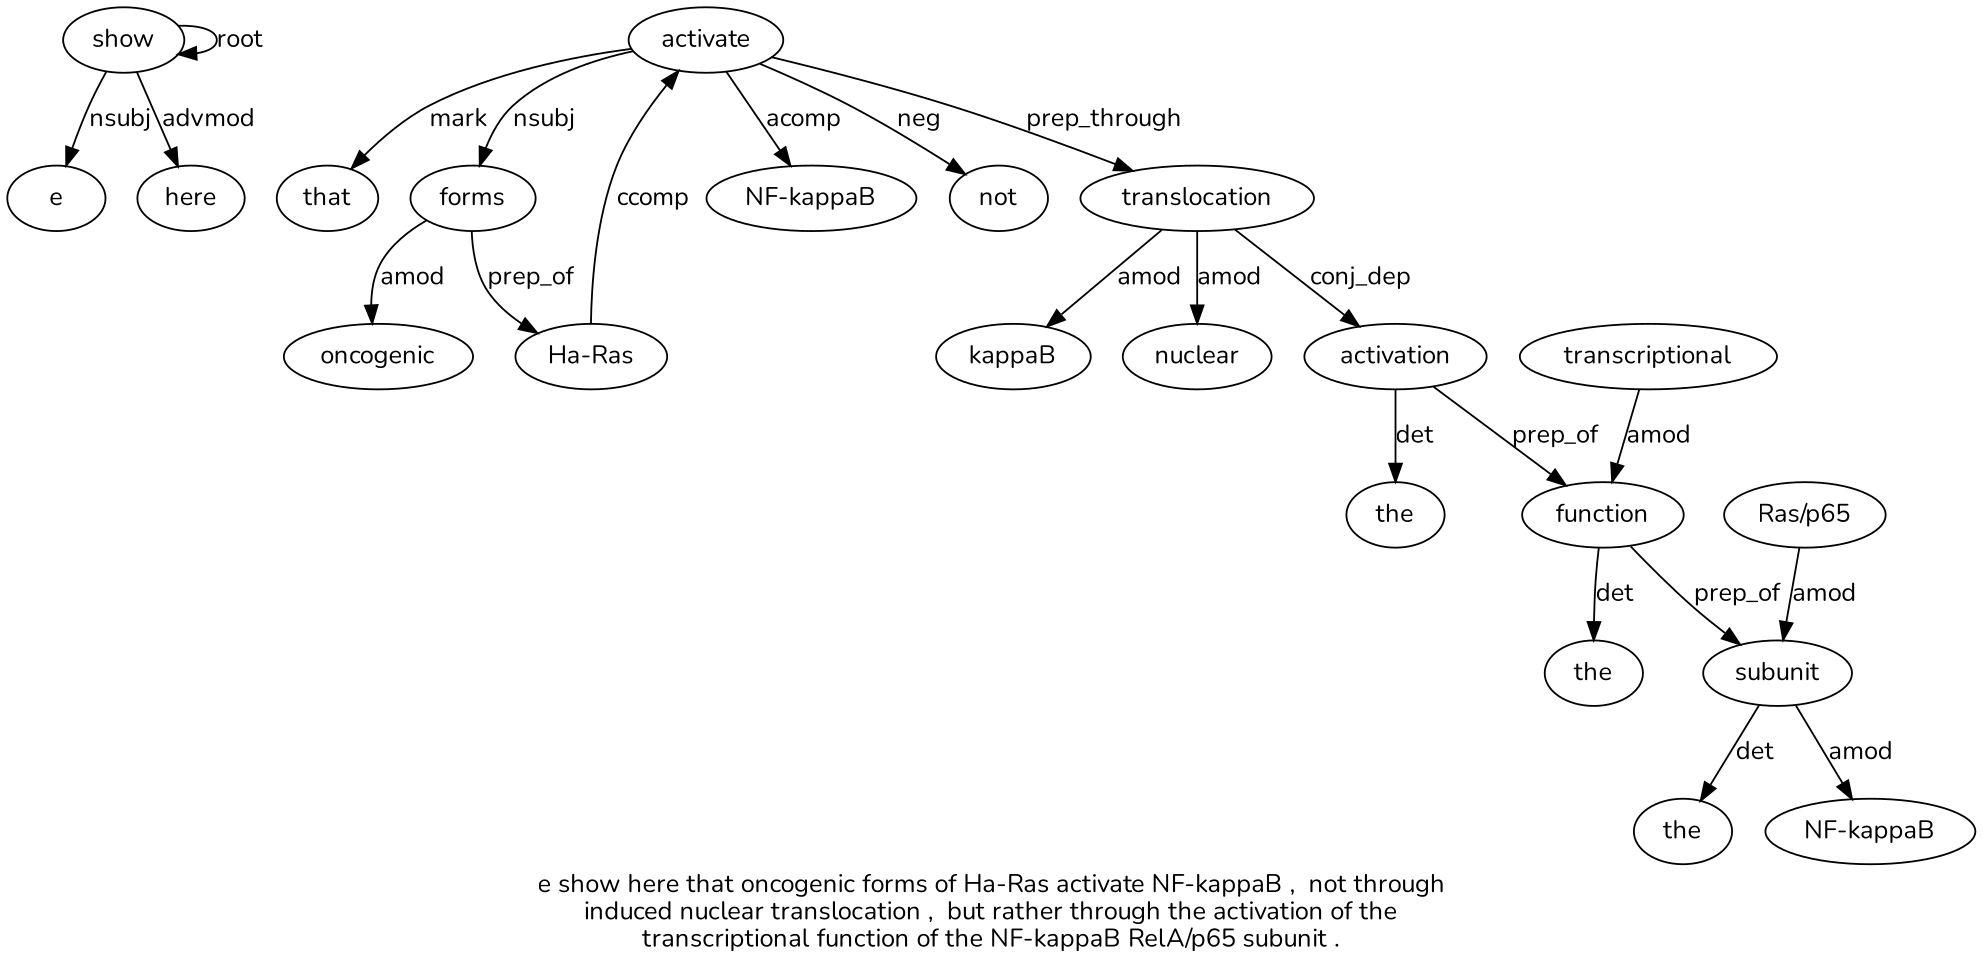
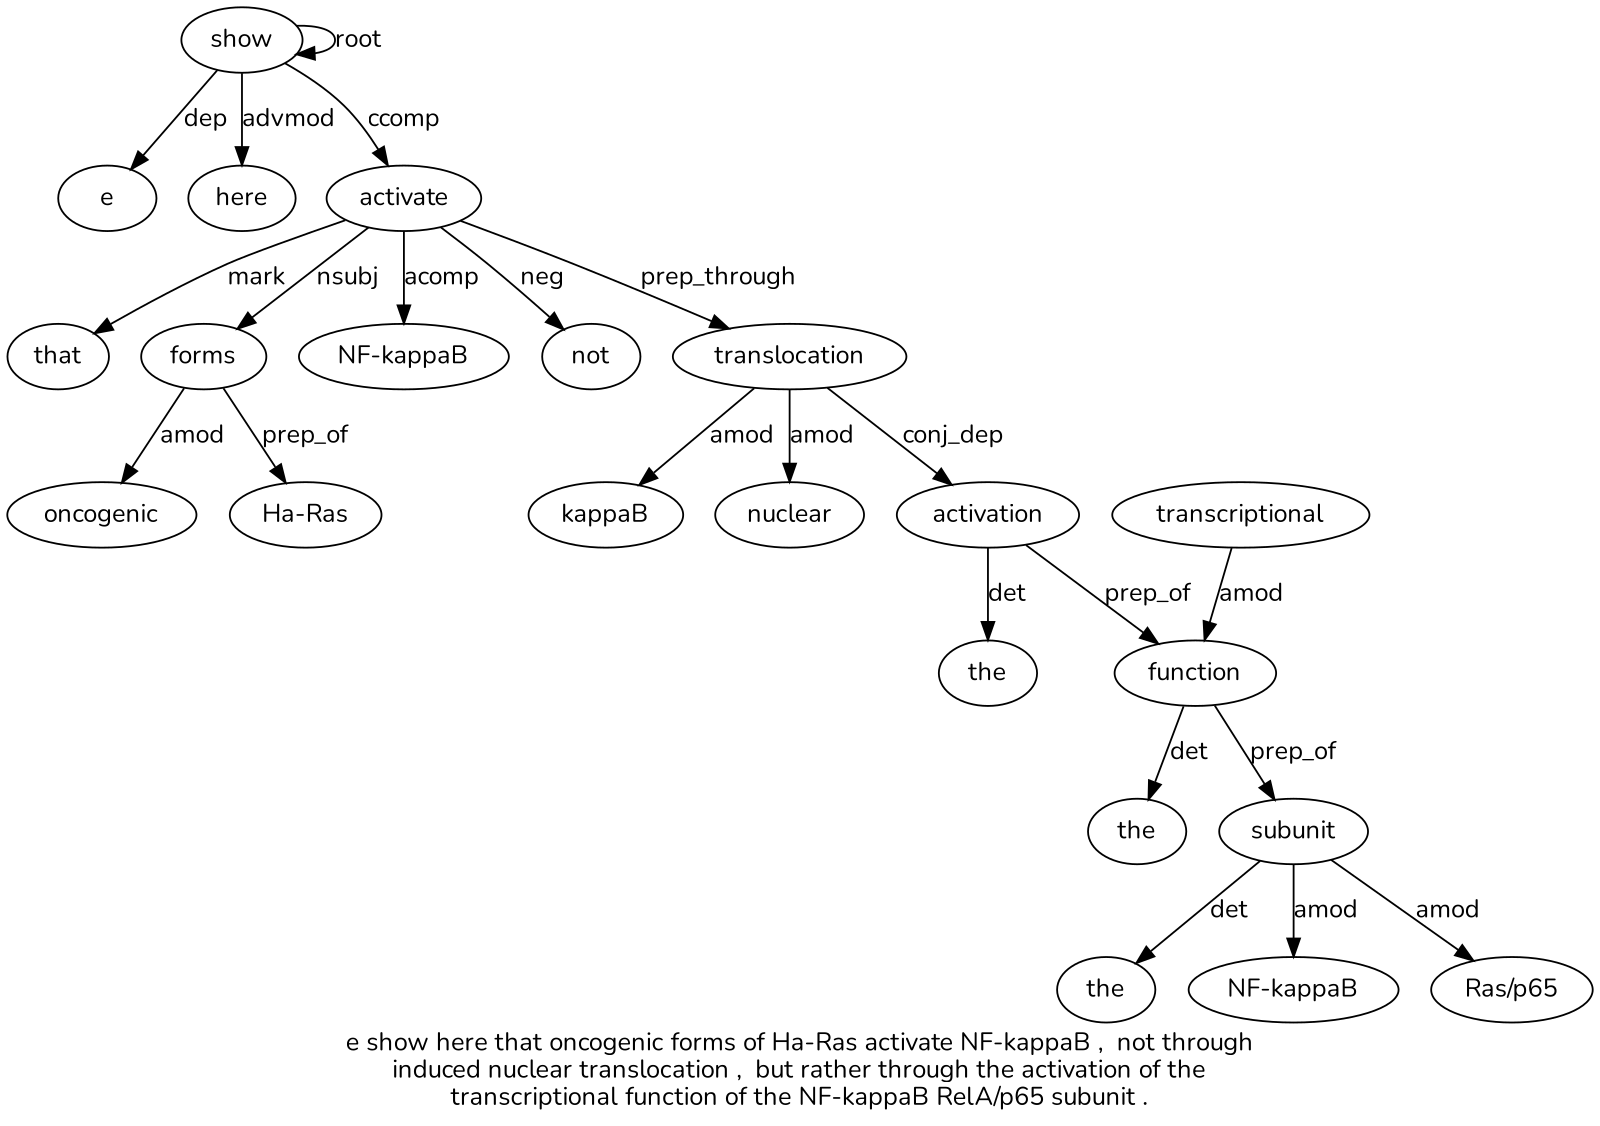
(120, 119) -> (207, 119)
(607, 197) -> (338, 100)
(1793, 585) -> (1395, 905)
